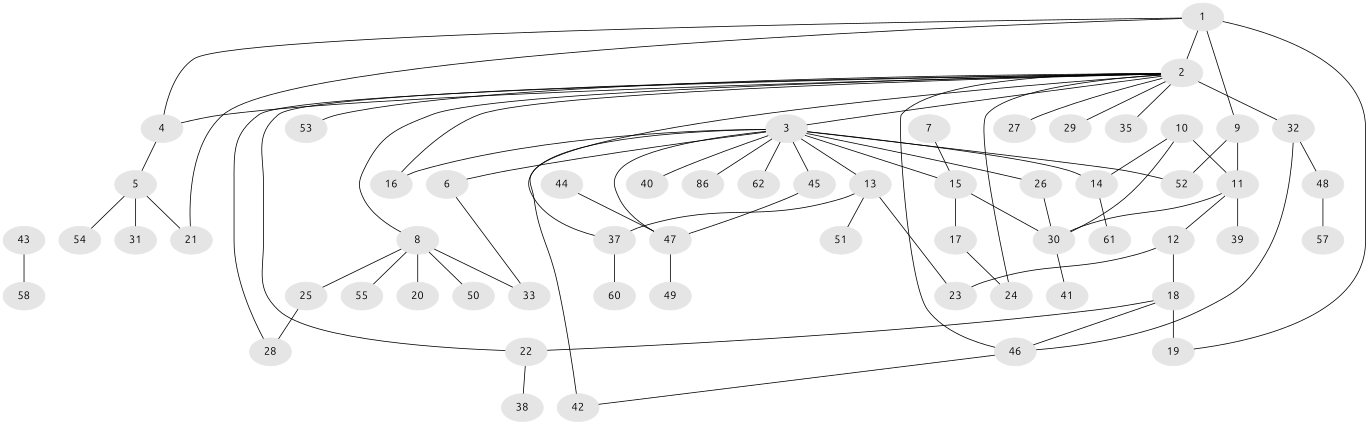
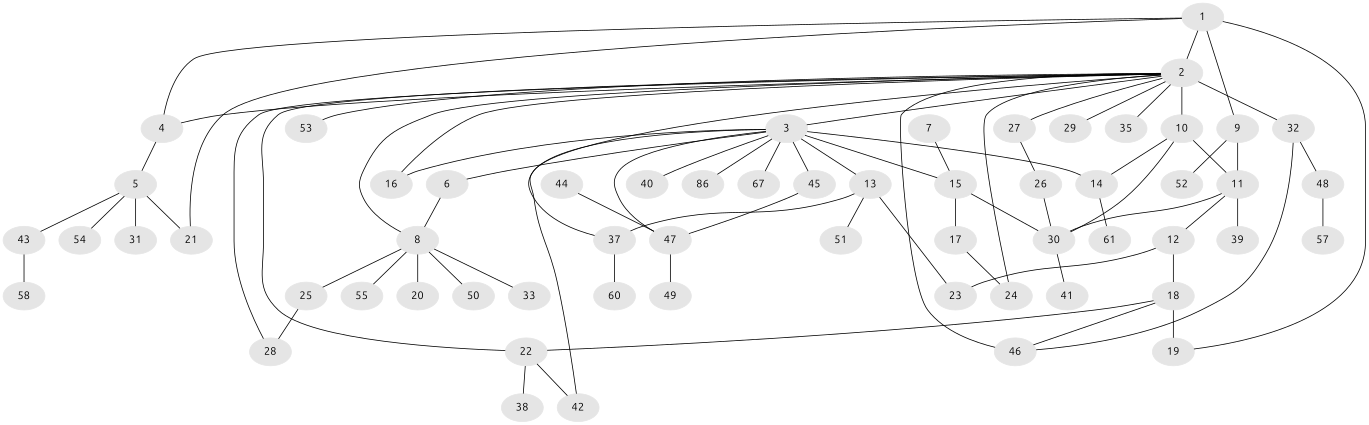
none -> (1182, 101)
(914, 156) -> (1028, 156)
(1048, 160) -> none
(759, 184) -> (759, 184)
none -> (80, 212)
(488, 240) -> (432, 212)
(797, 380) -> (552, 380)
